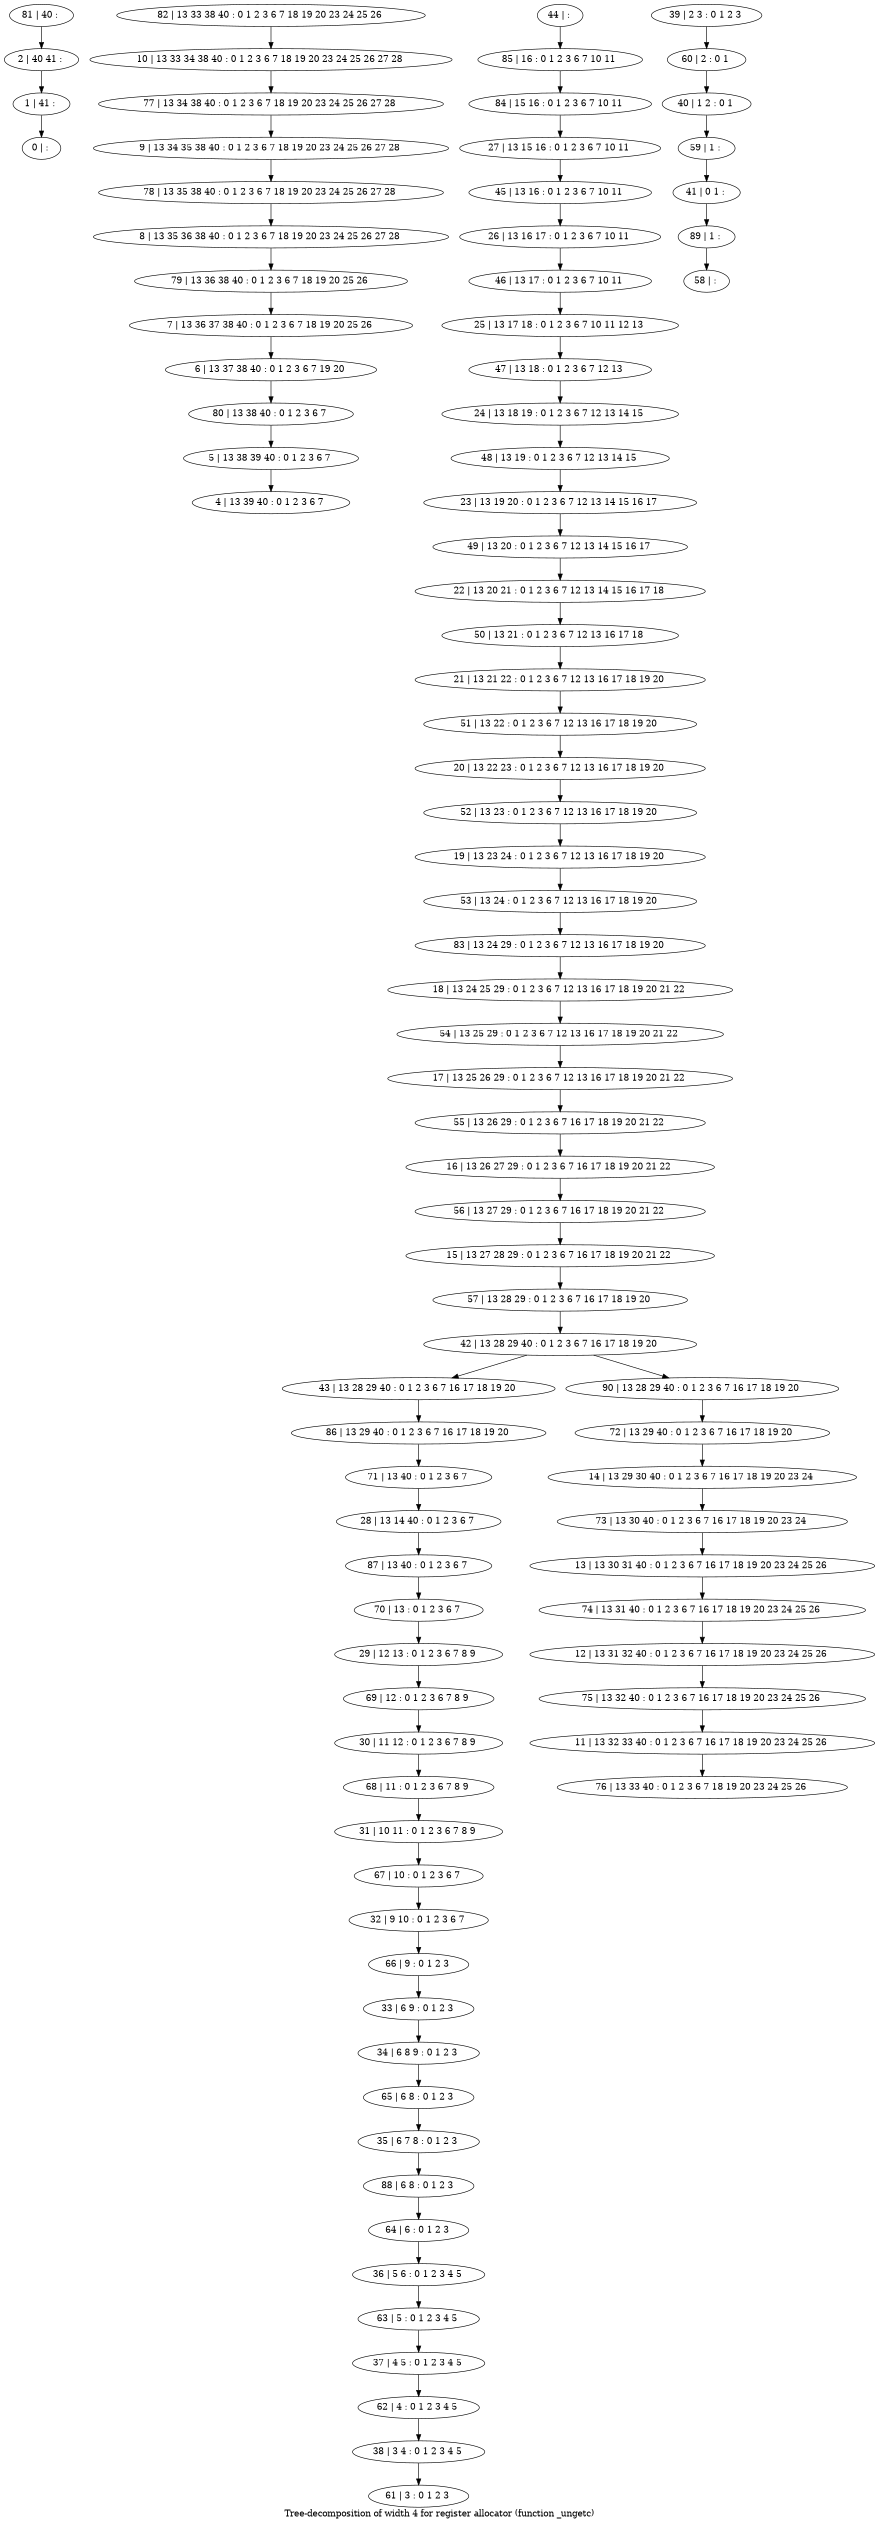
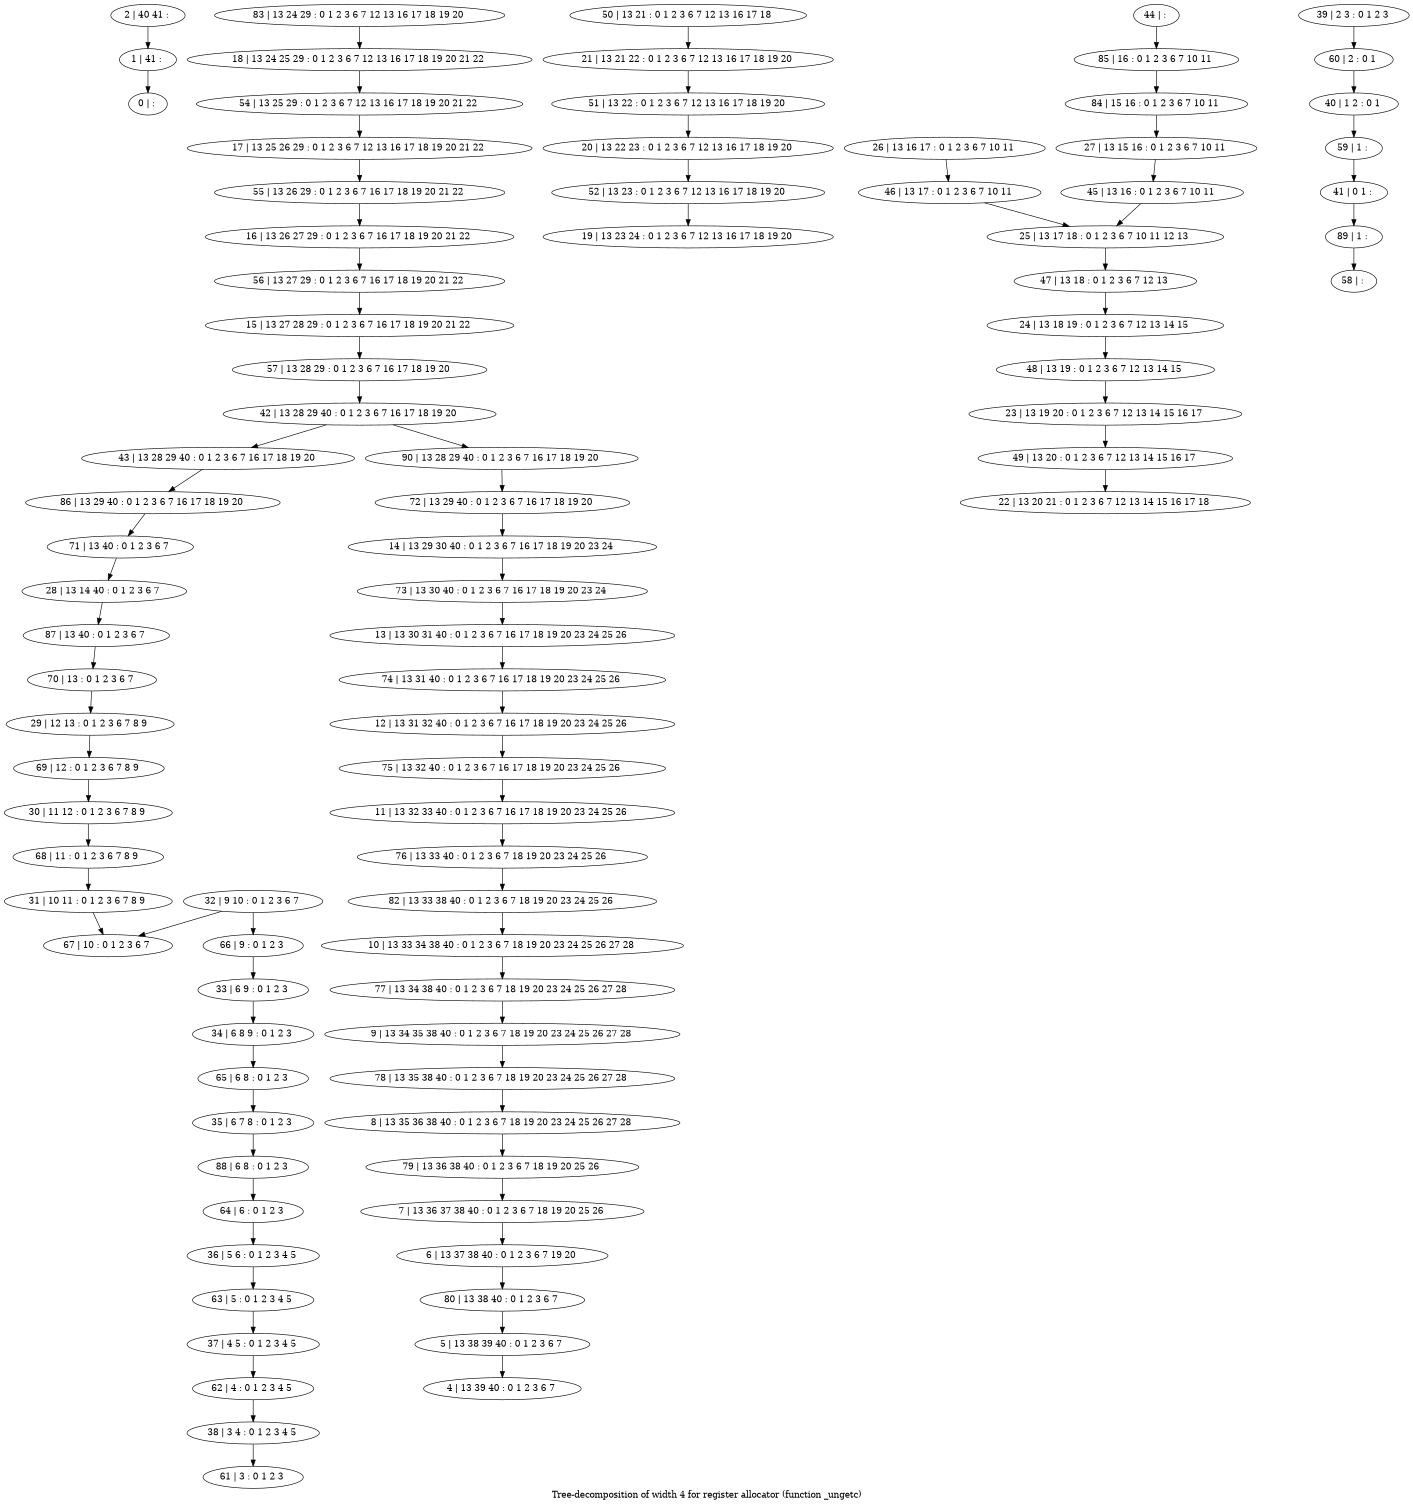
(41, 15) -> none
(560, 212) -> (1131, 213)
(560, 610) -> none
none -> (502, 876)
(560, 901) -> none
(419, 1895) -> (183, 923)
